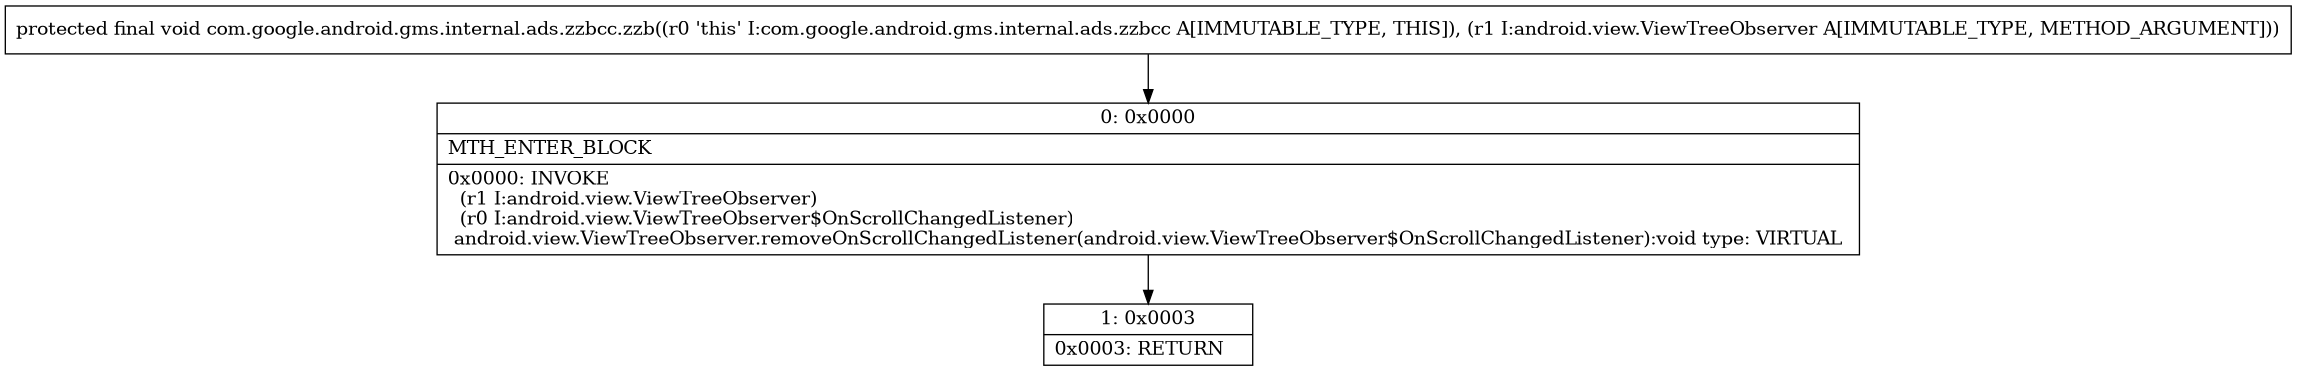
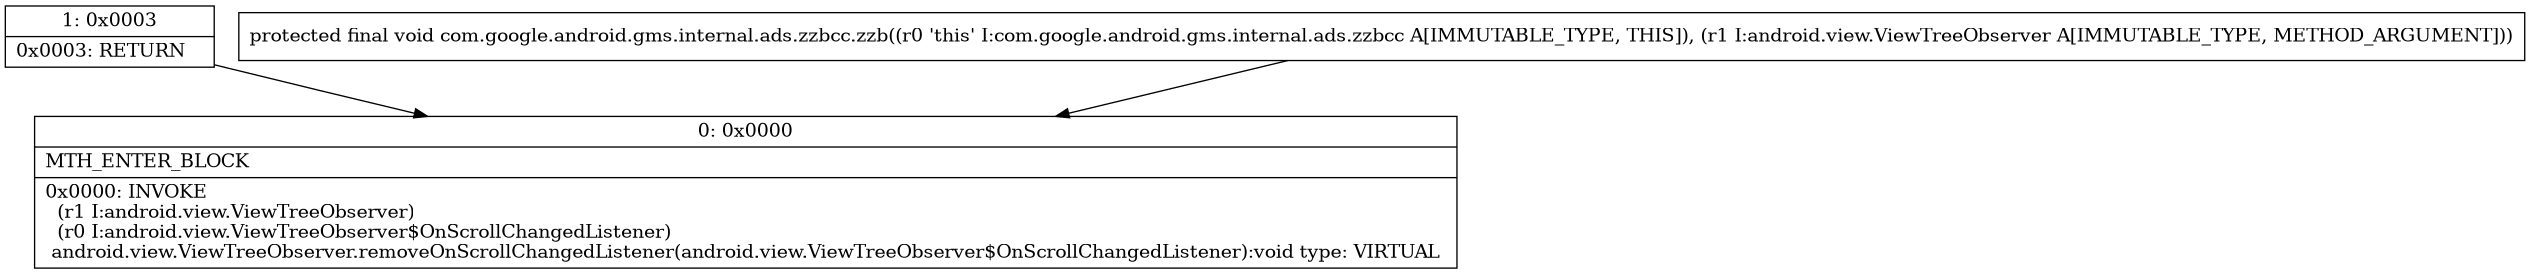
(1148, 273) -> (314, 89)
